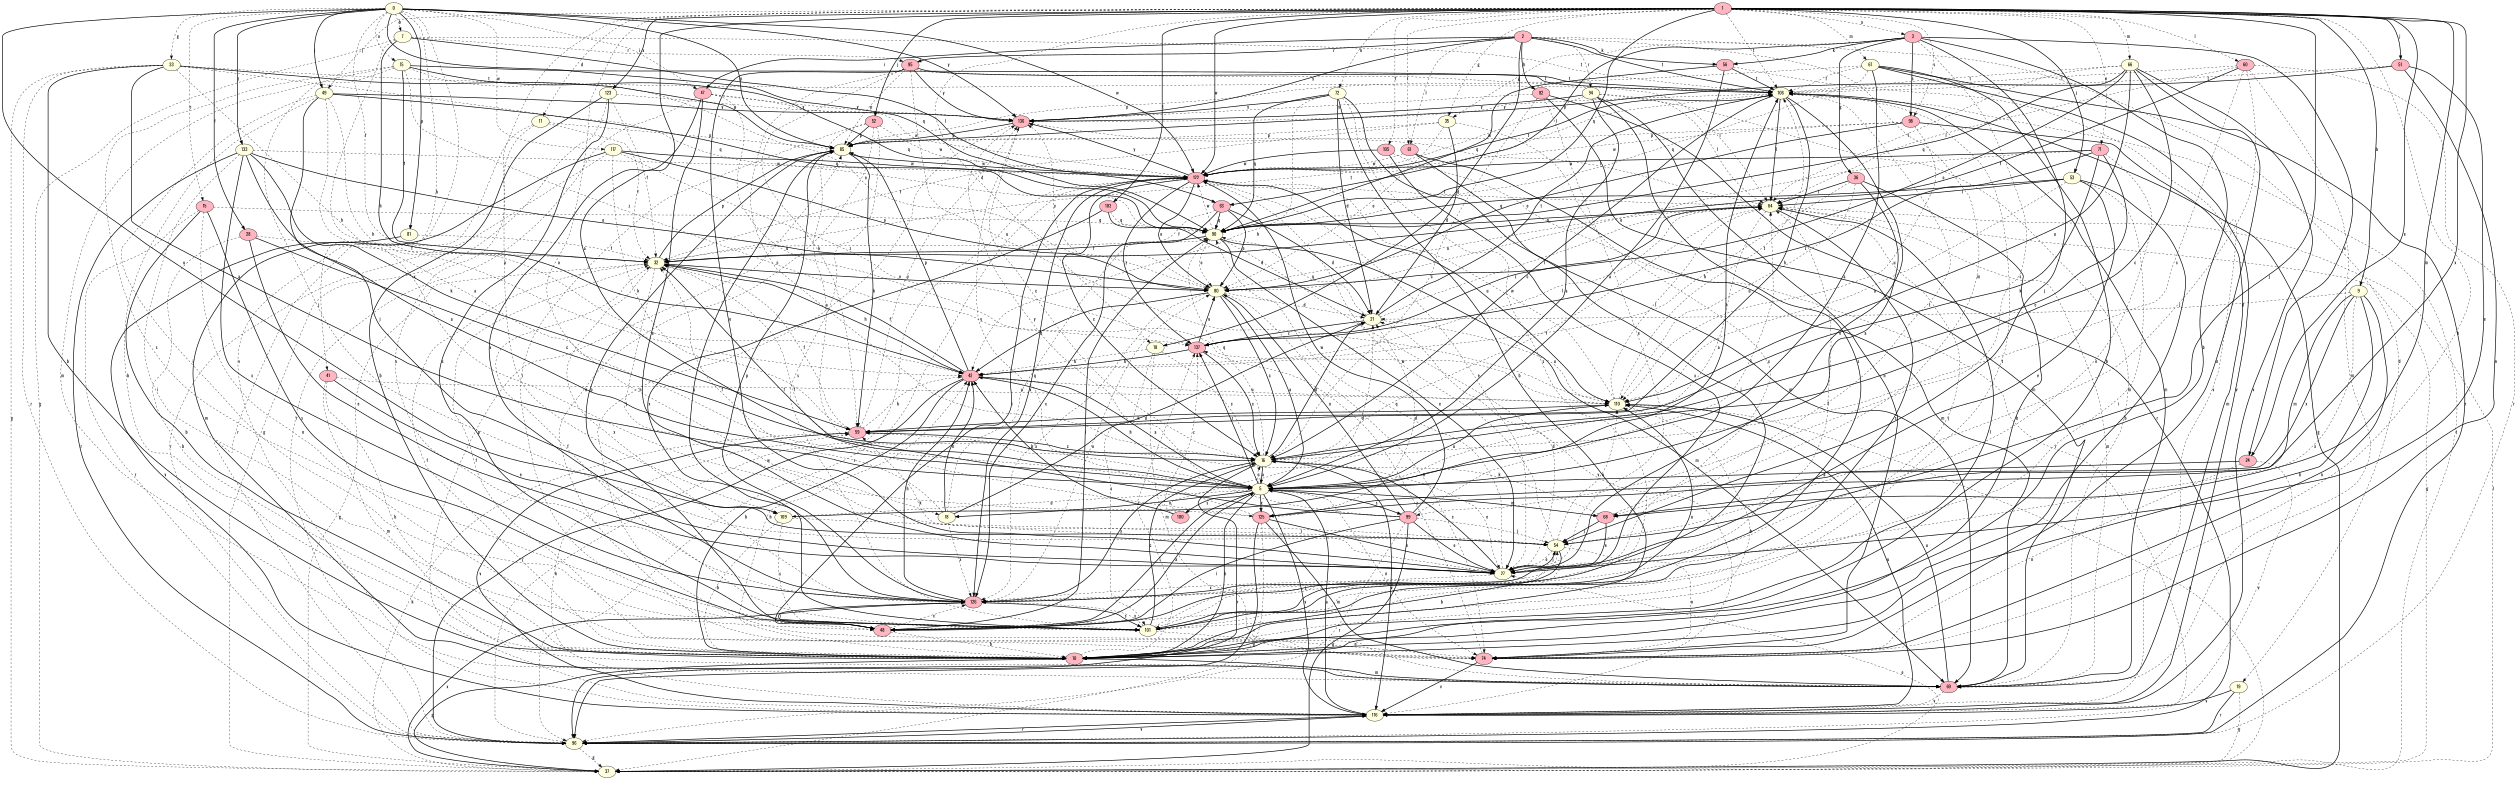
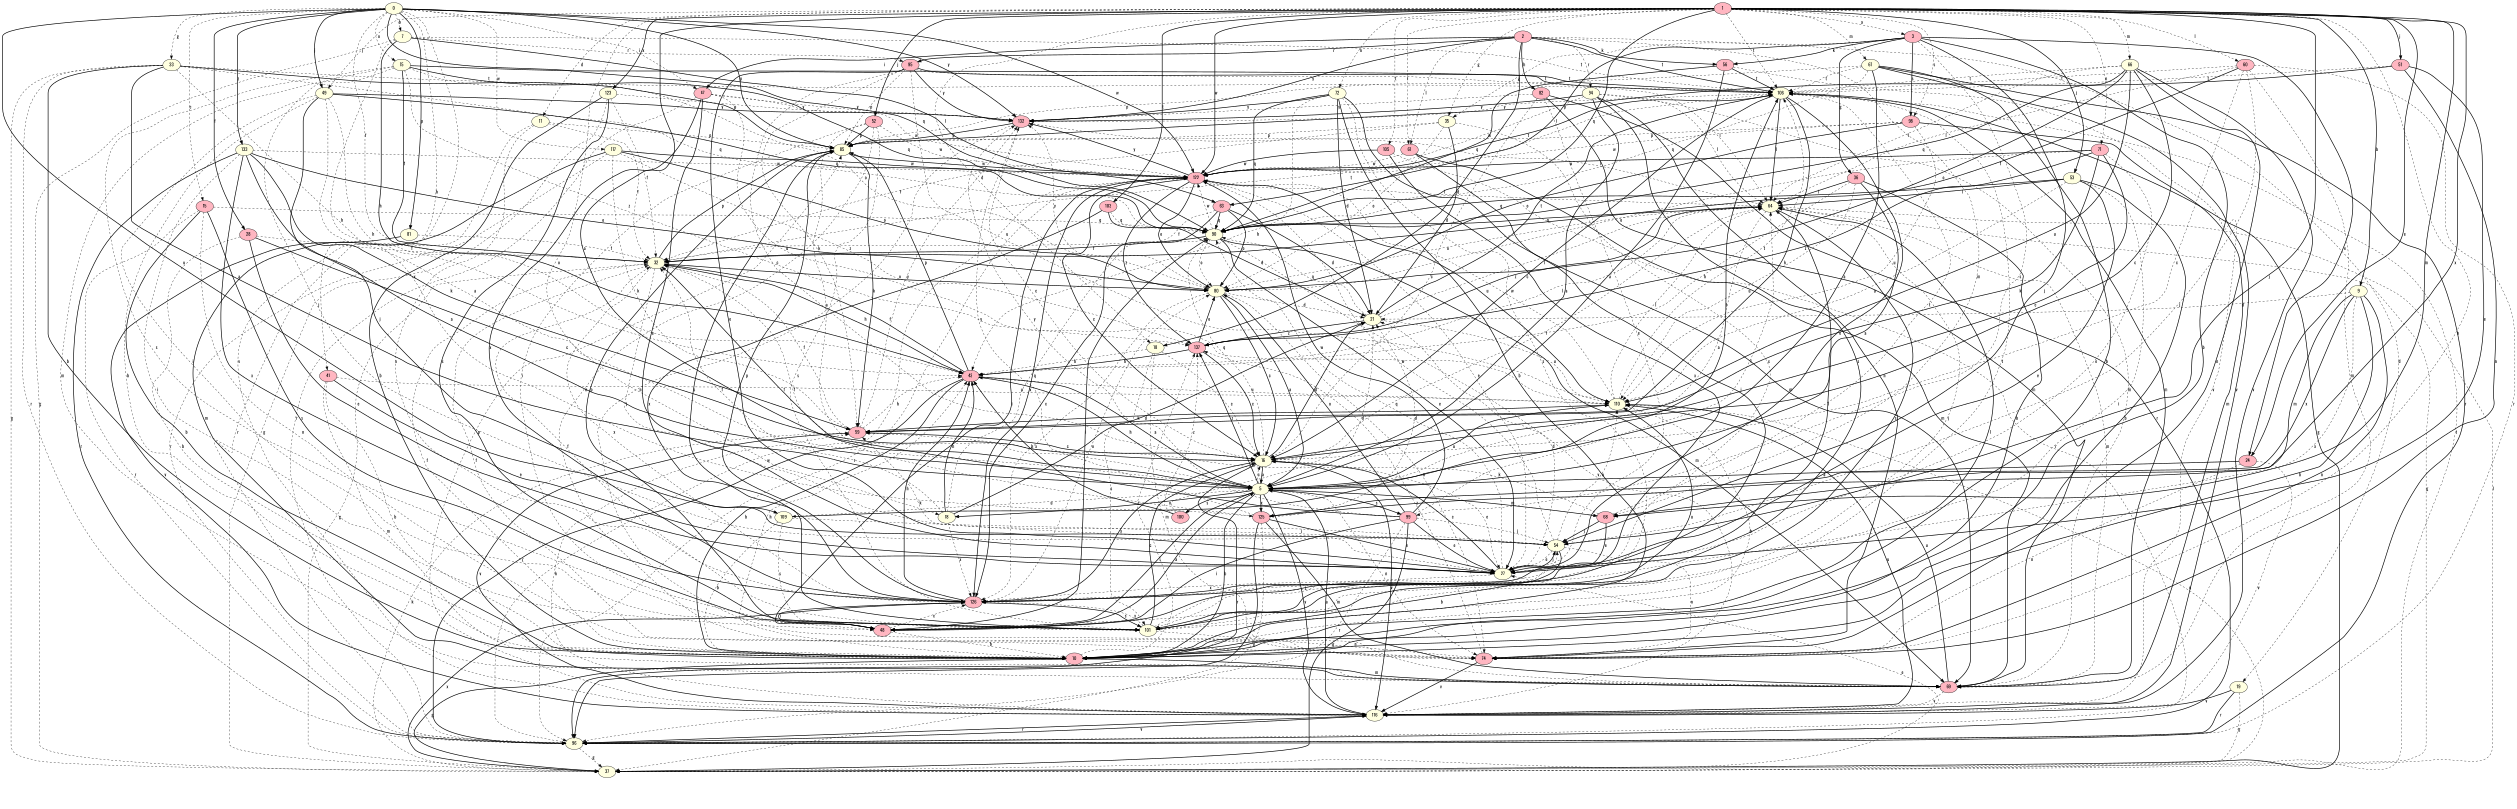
(594, 32) -> none
(1021, 122) -> (1021, 122)
(1093, 310) -> none
(1711, 542) -> (1711, 542)
